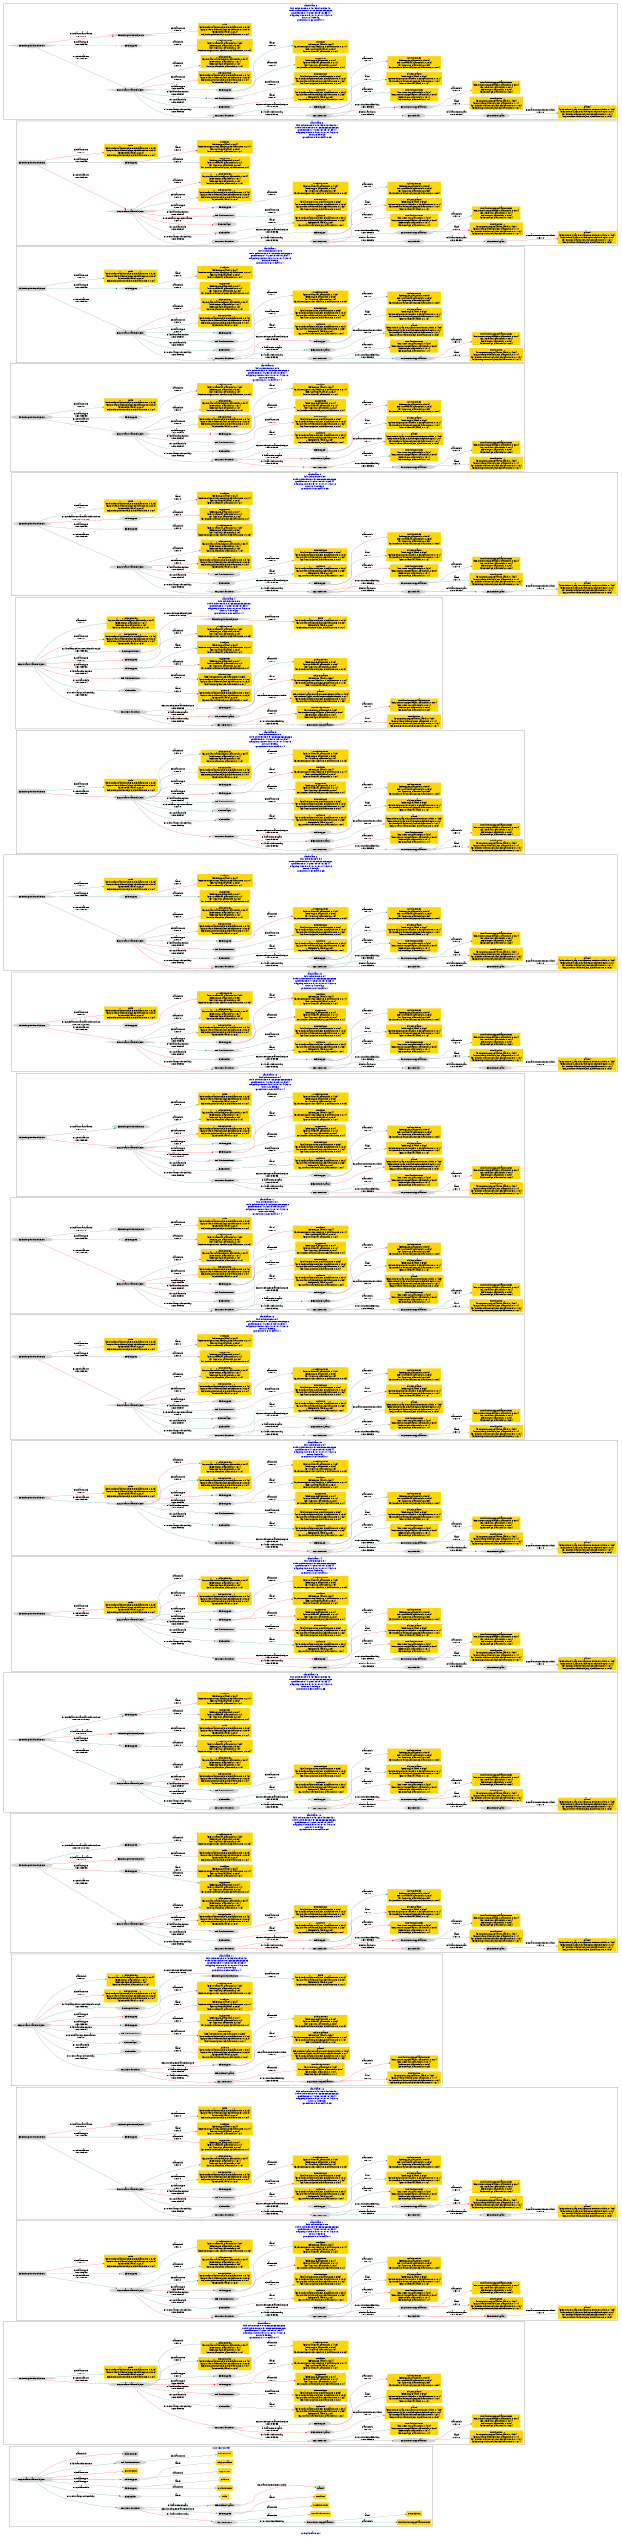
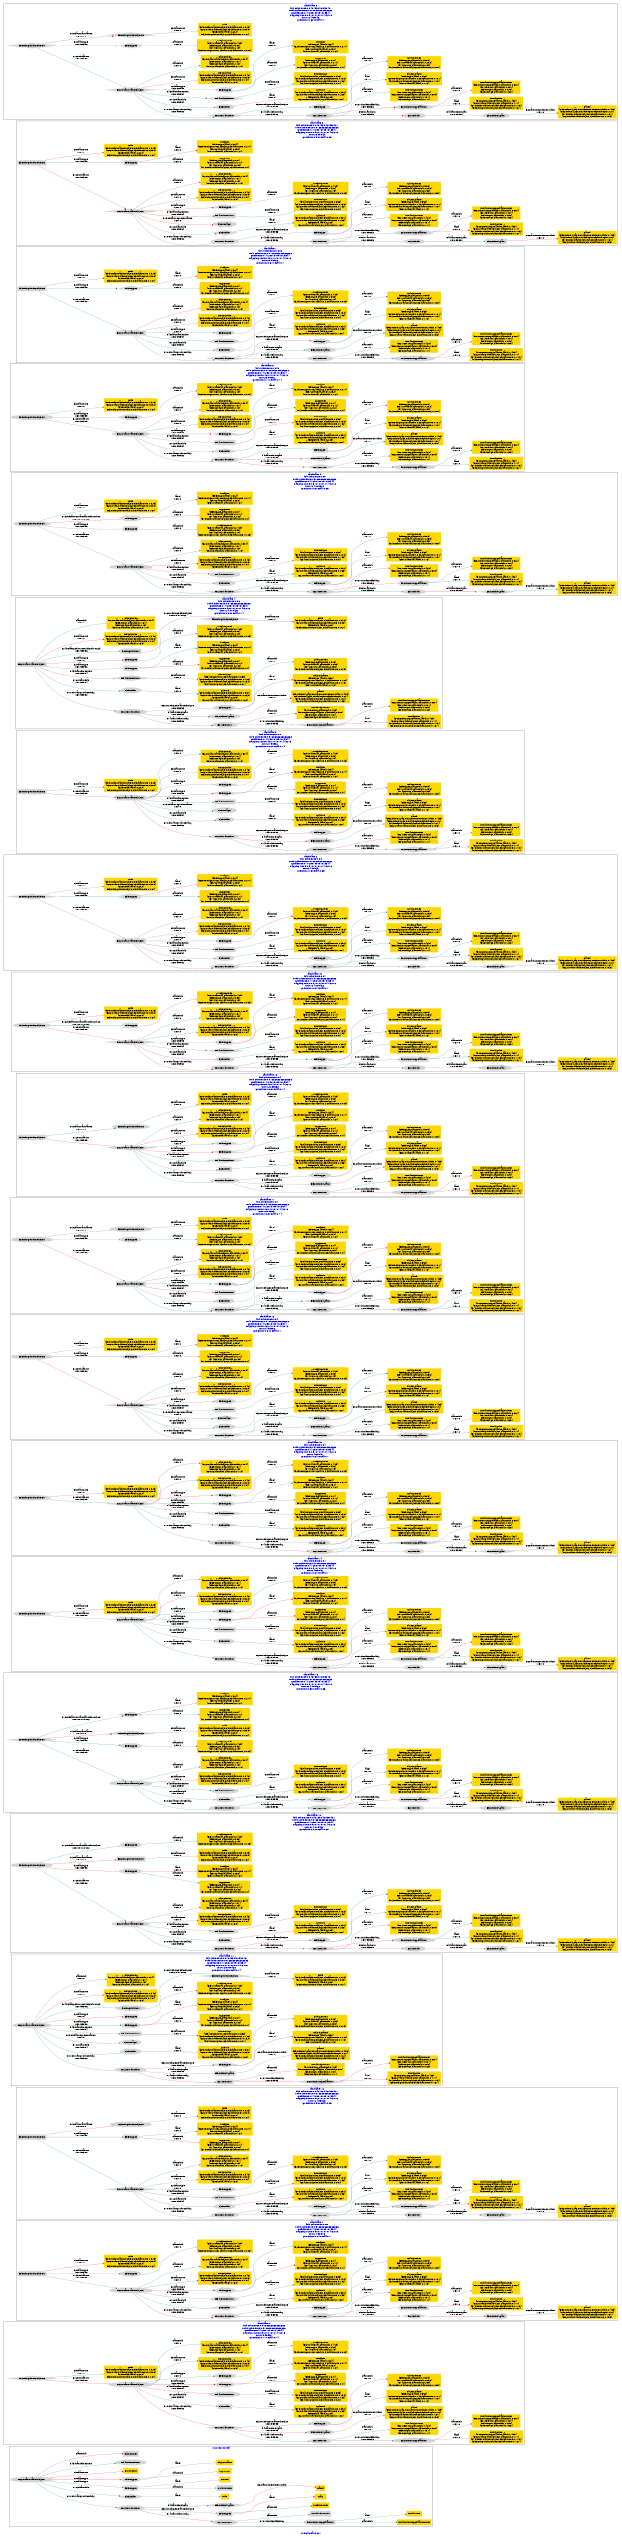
(225, 2454) -> none
(225, 2480) -> (225, 2480)
(225, 2488) -> (225, 2488)
(321, 2488) -> (321, 2488)
(321, 2497) -> (321, 2497)
(321, 2514) -> (321, 2514)
(414, 2514) -> (414, 2514)
